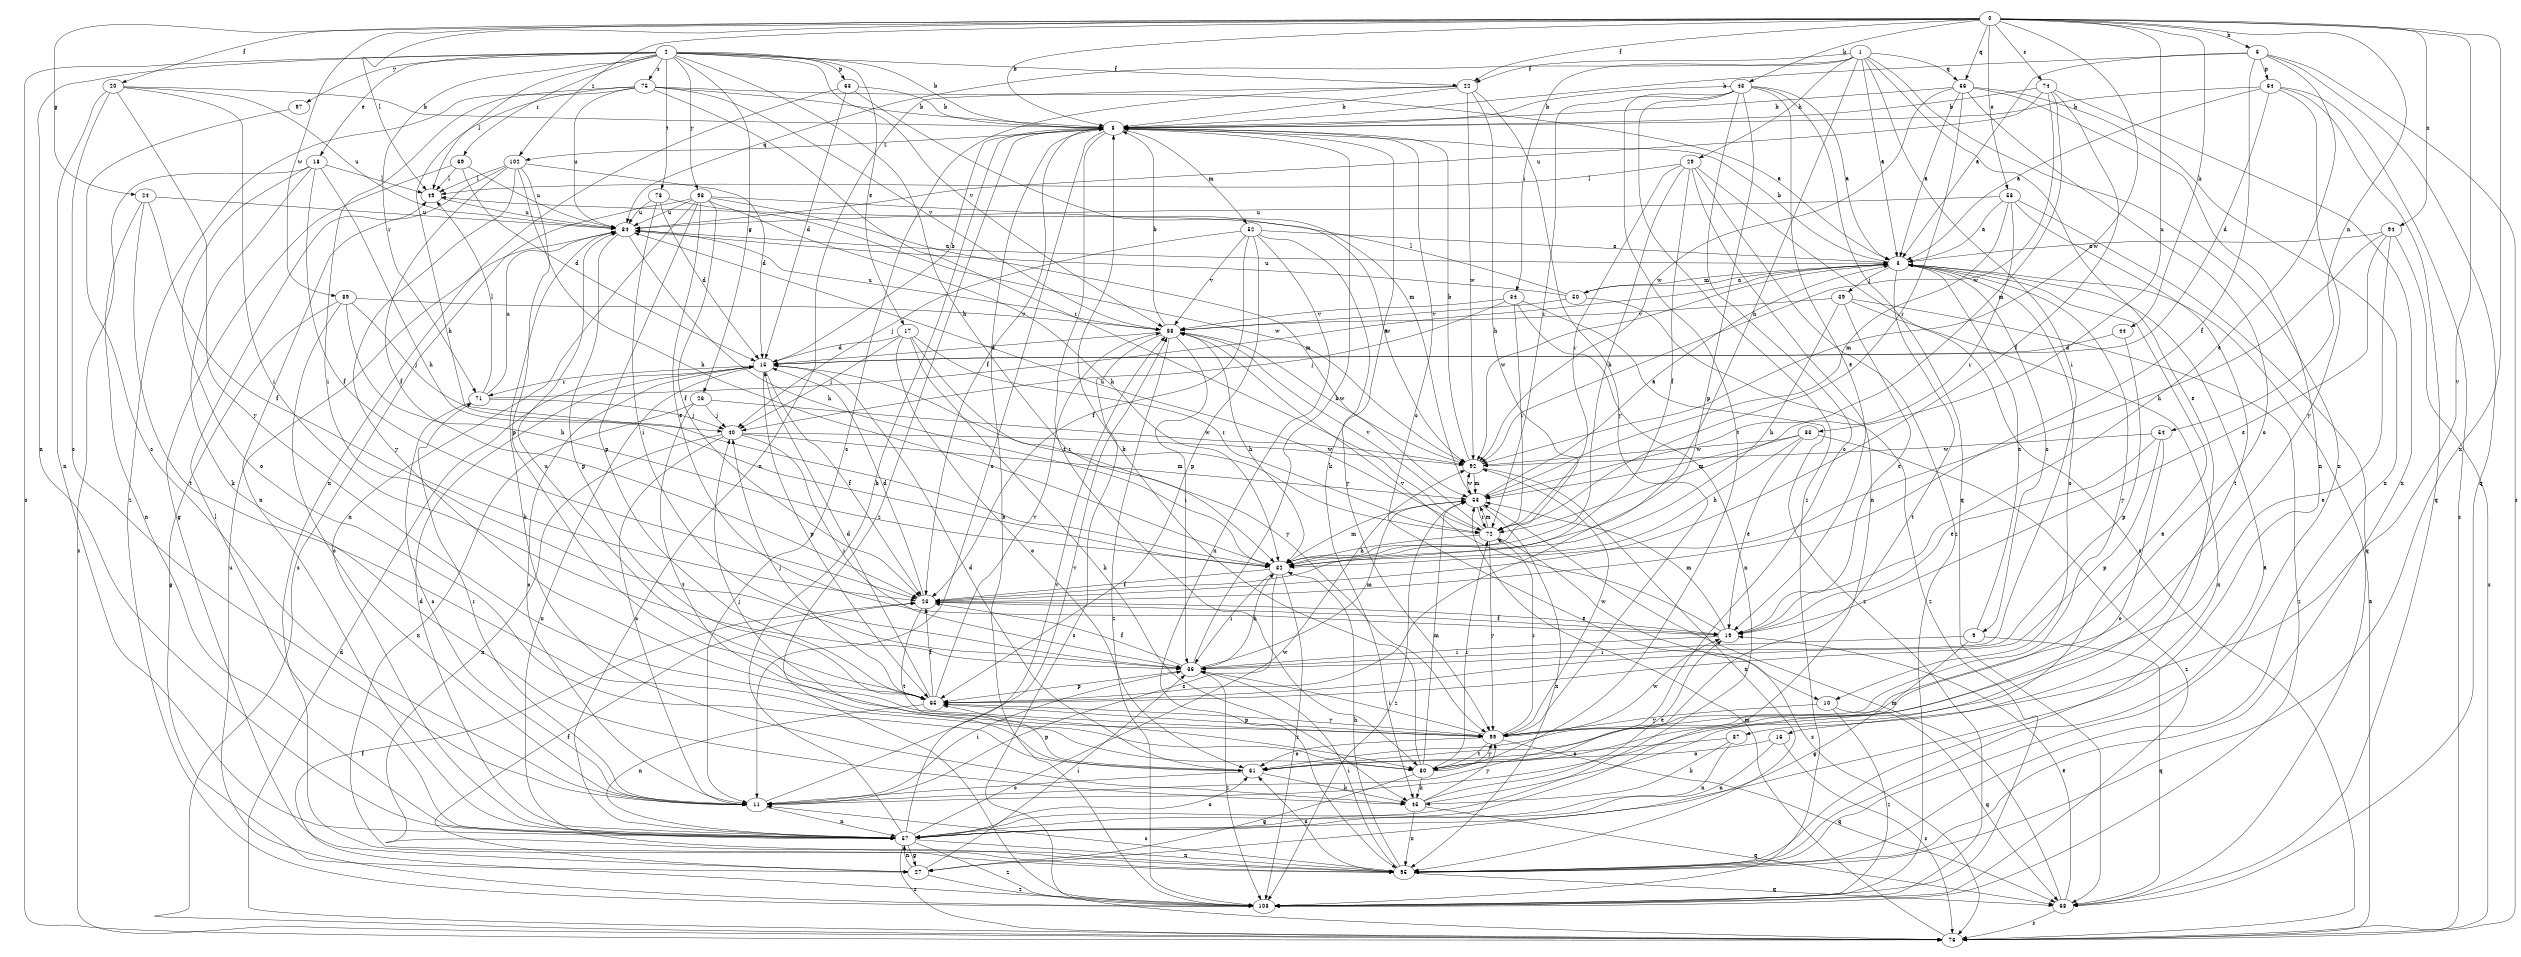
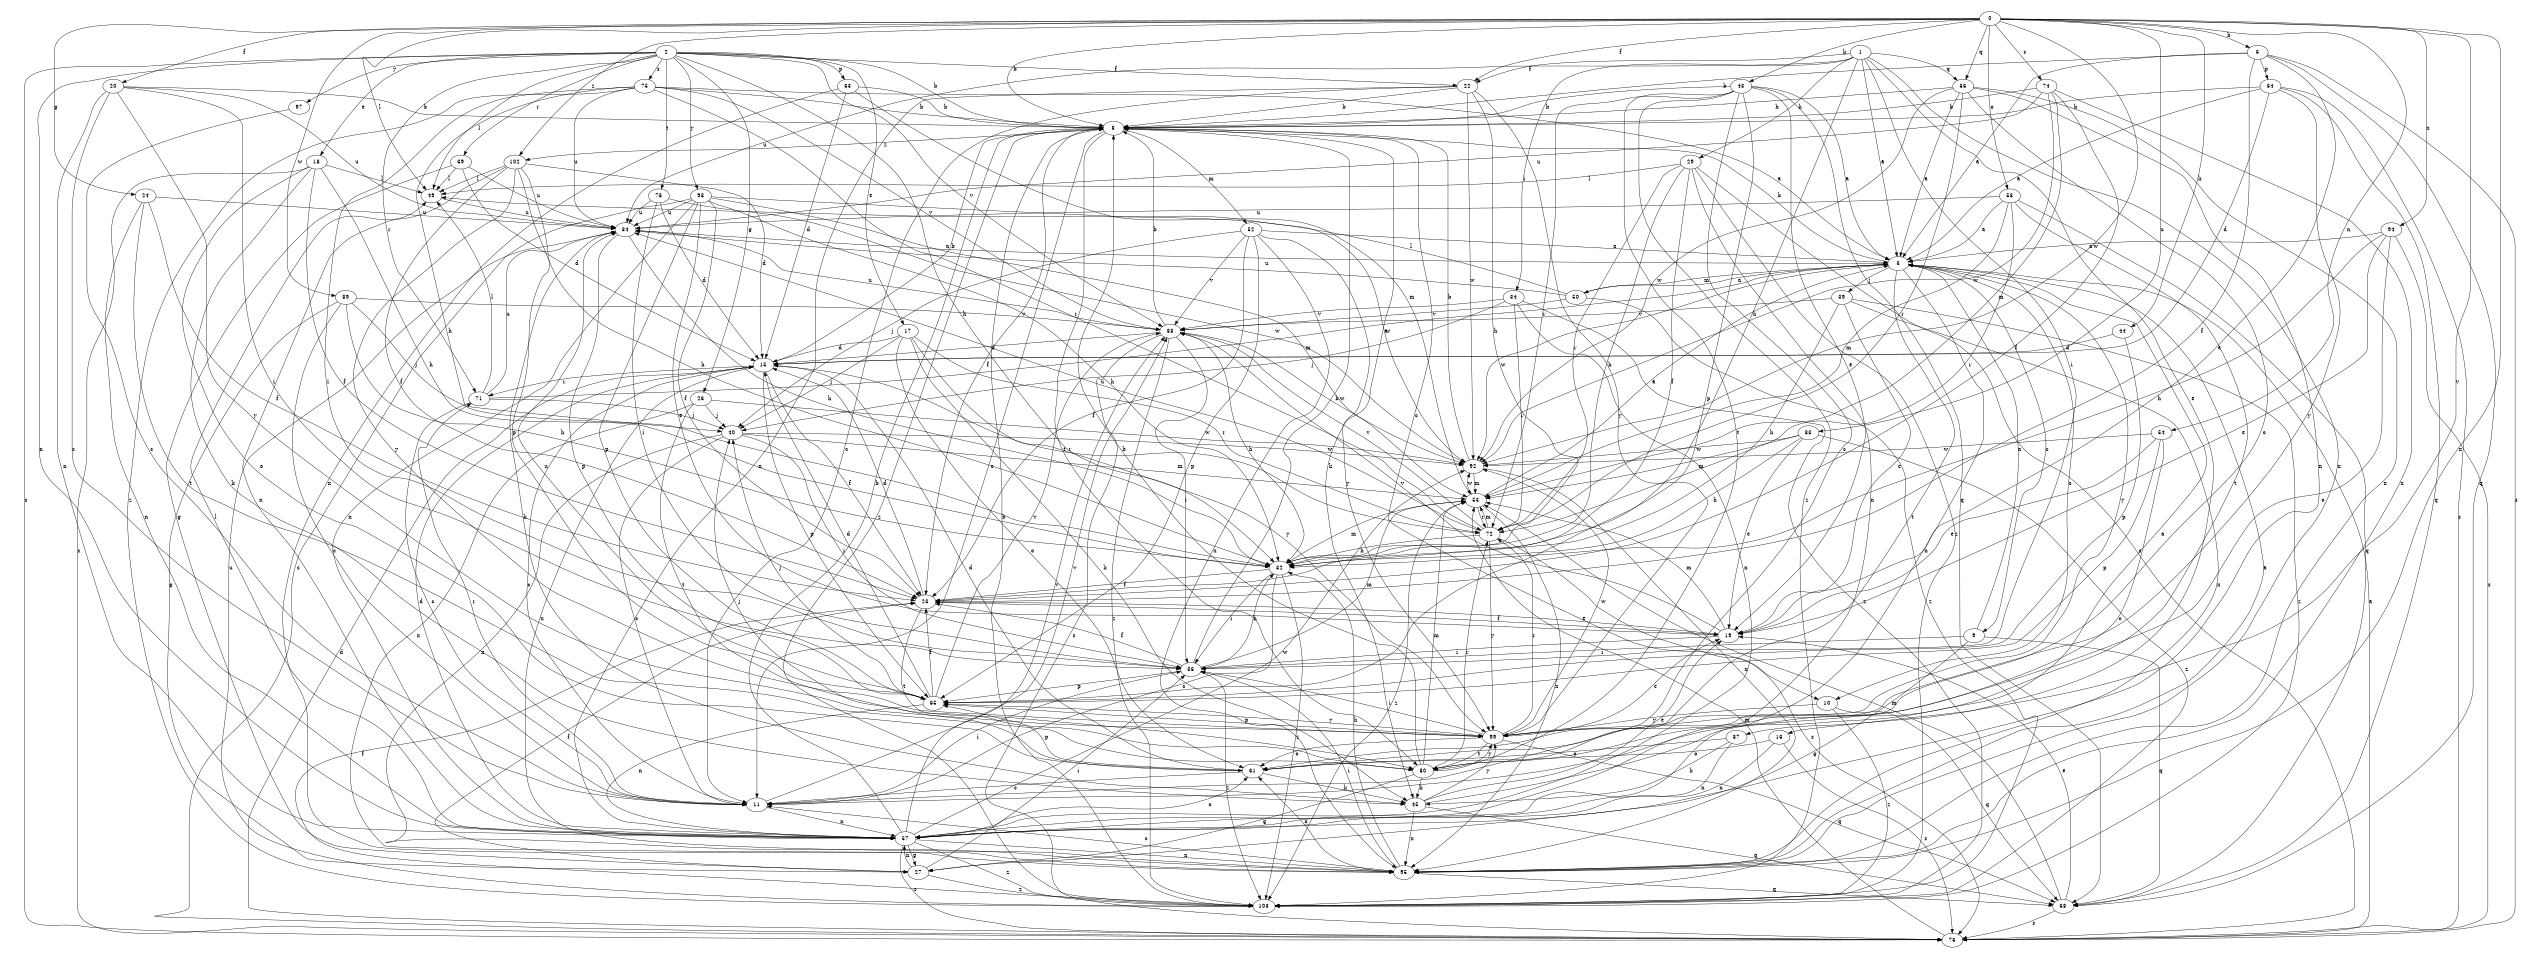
(765, 145) -> (765, 145)
(1656, 686) -> (1656, 686)
none -> (1662, 781)
